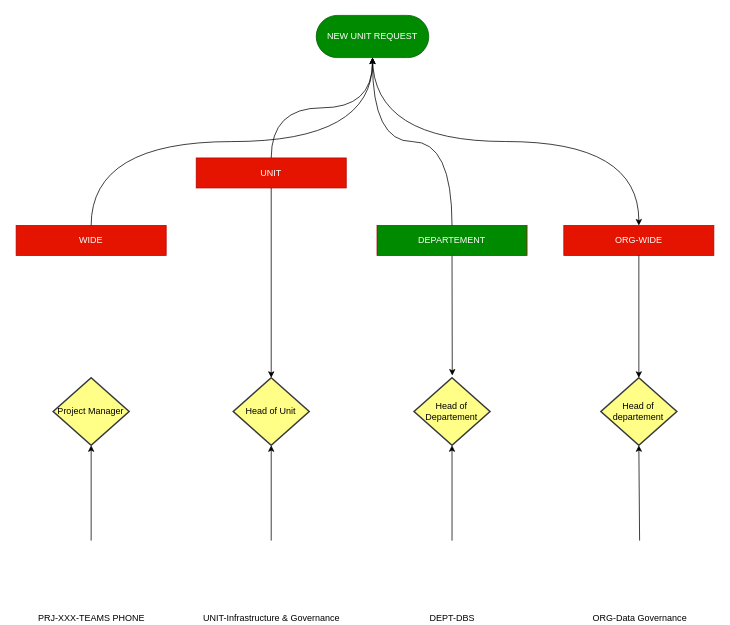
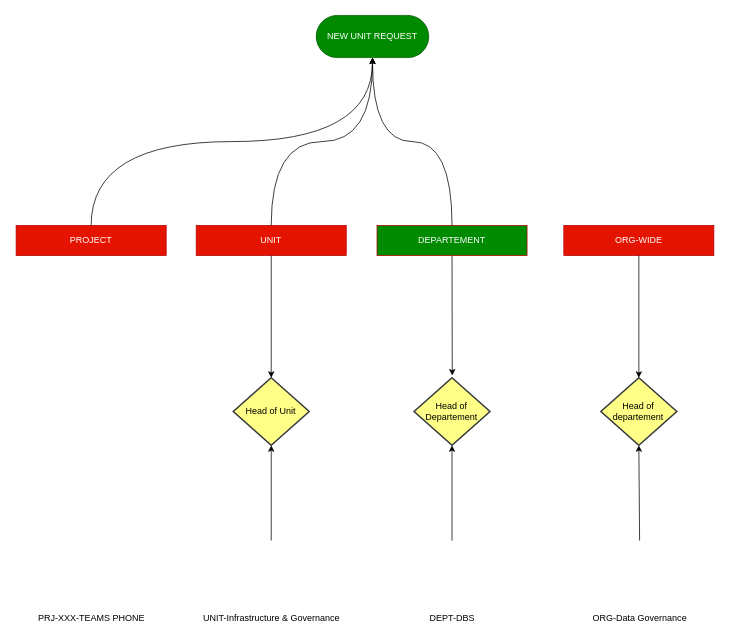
(511, 142) -> none
(271, 173) -> (271, 240)
(91, 240) -> (91, 240)
(91, 411) -> none
(91, 452) -> none
